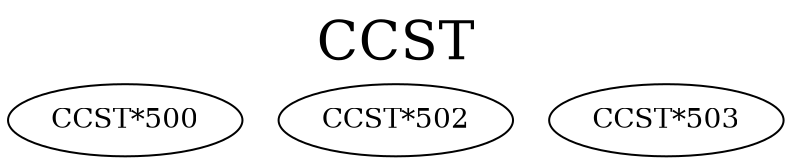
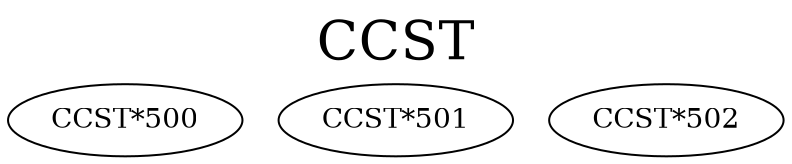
none -> (396, 120)
(666, 120) -> none
